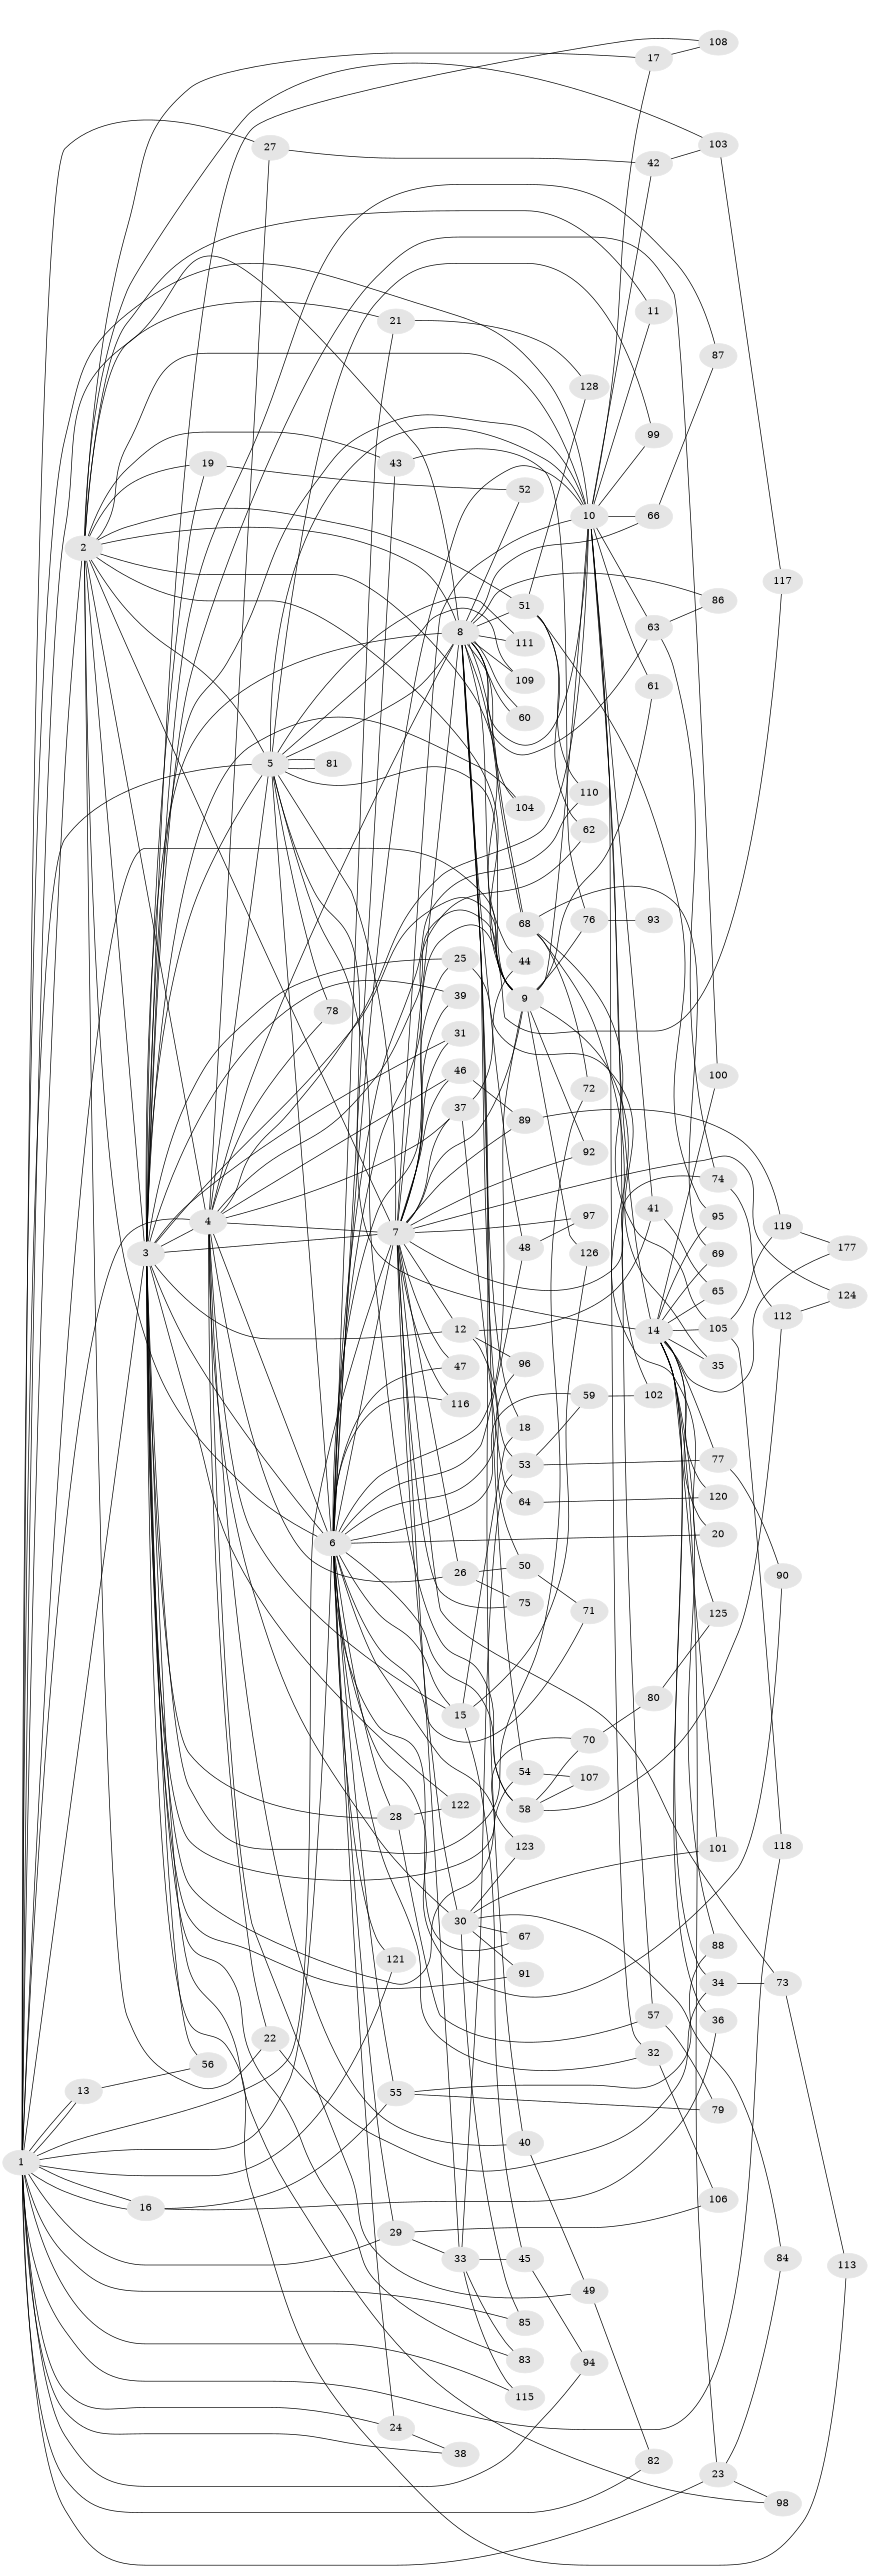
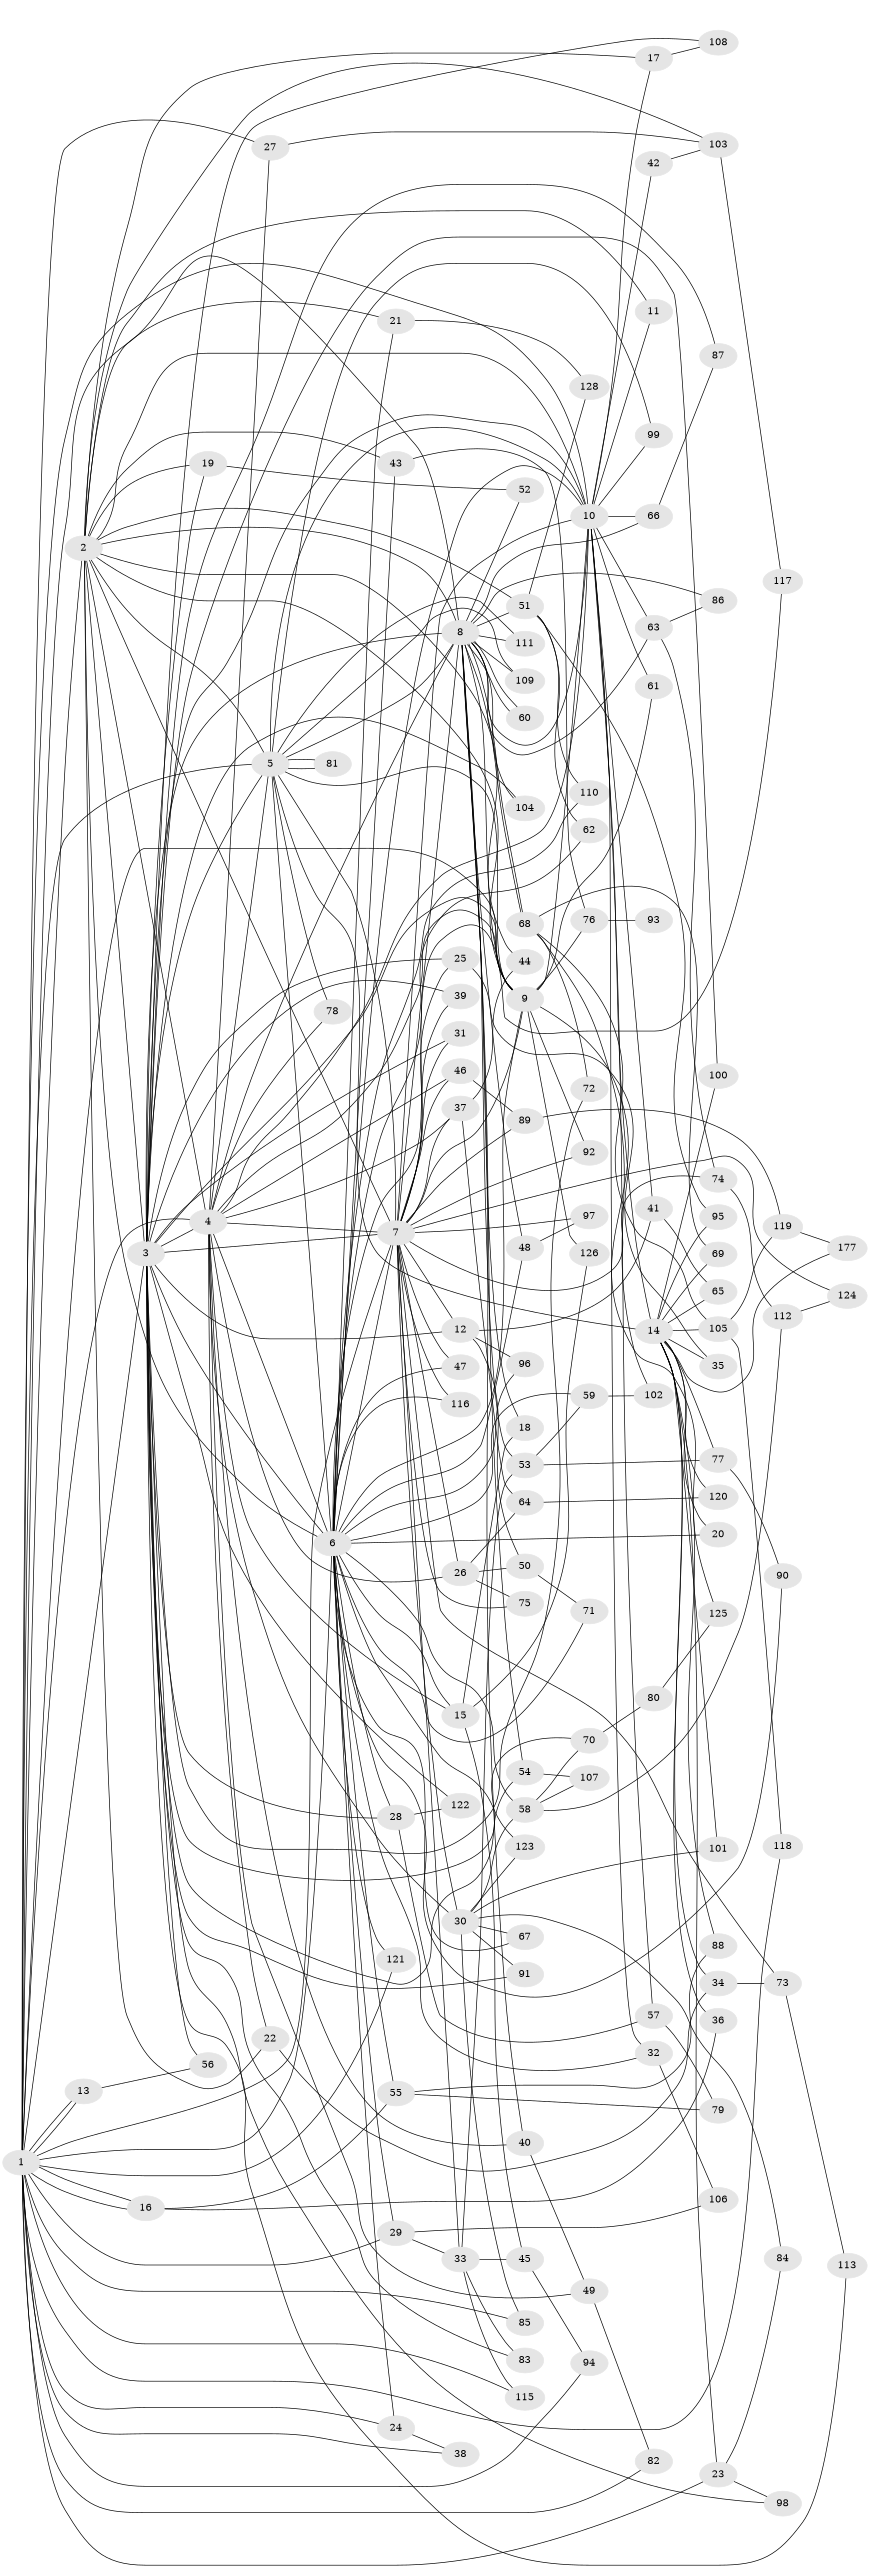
(462, 158) -> (494, 132)
(374, 1271) -> (492, 1865)
none -> (483, 1549)
